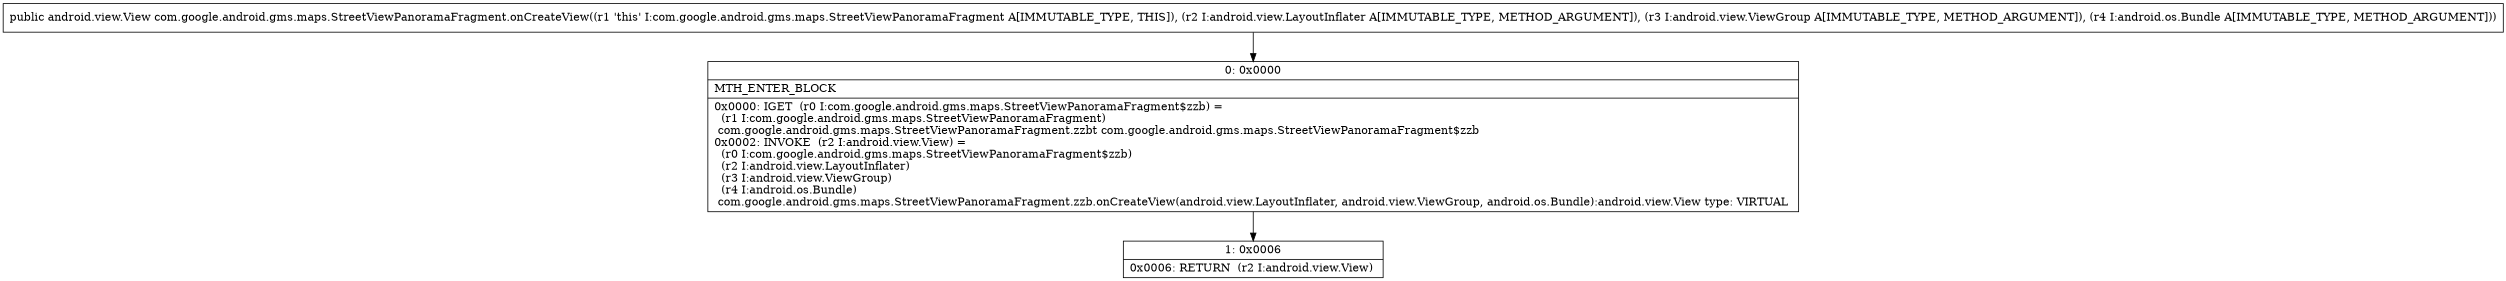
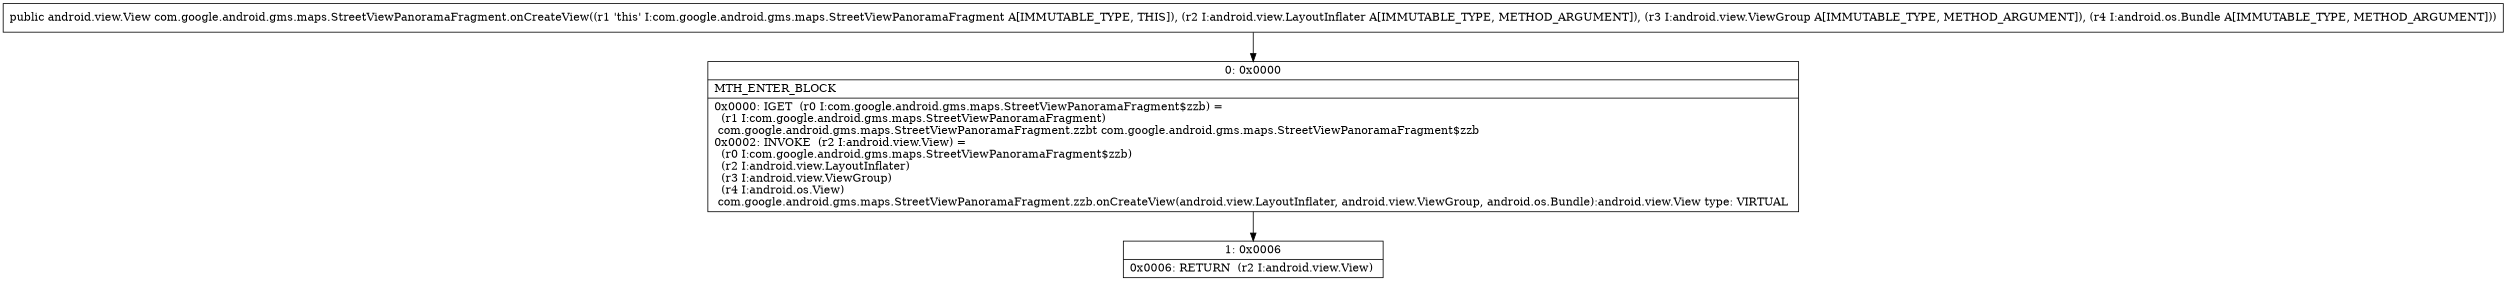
(786, 190) -> (779, 190)
